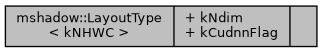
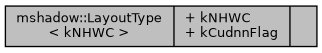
(214, 18) -> (218, 18)
